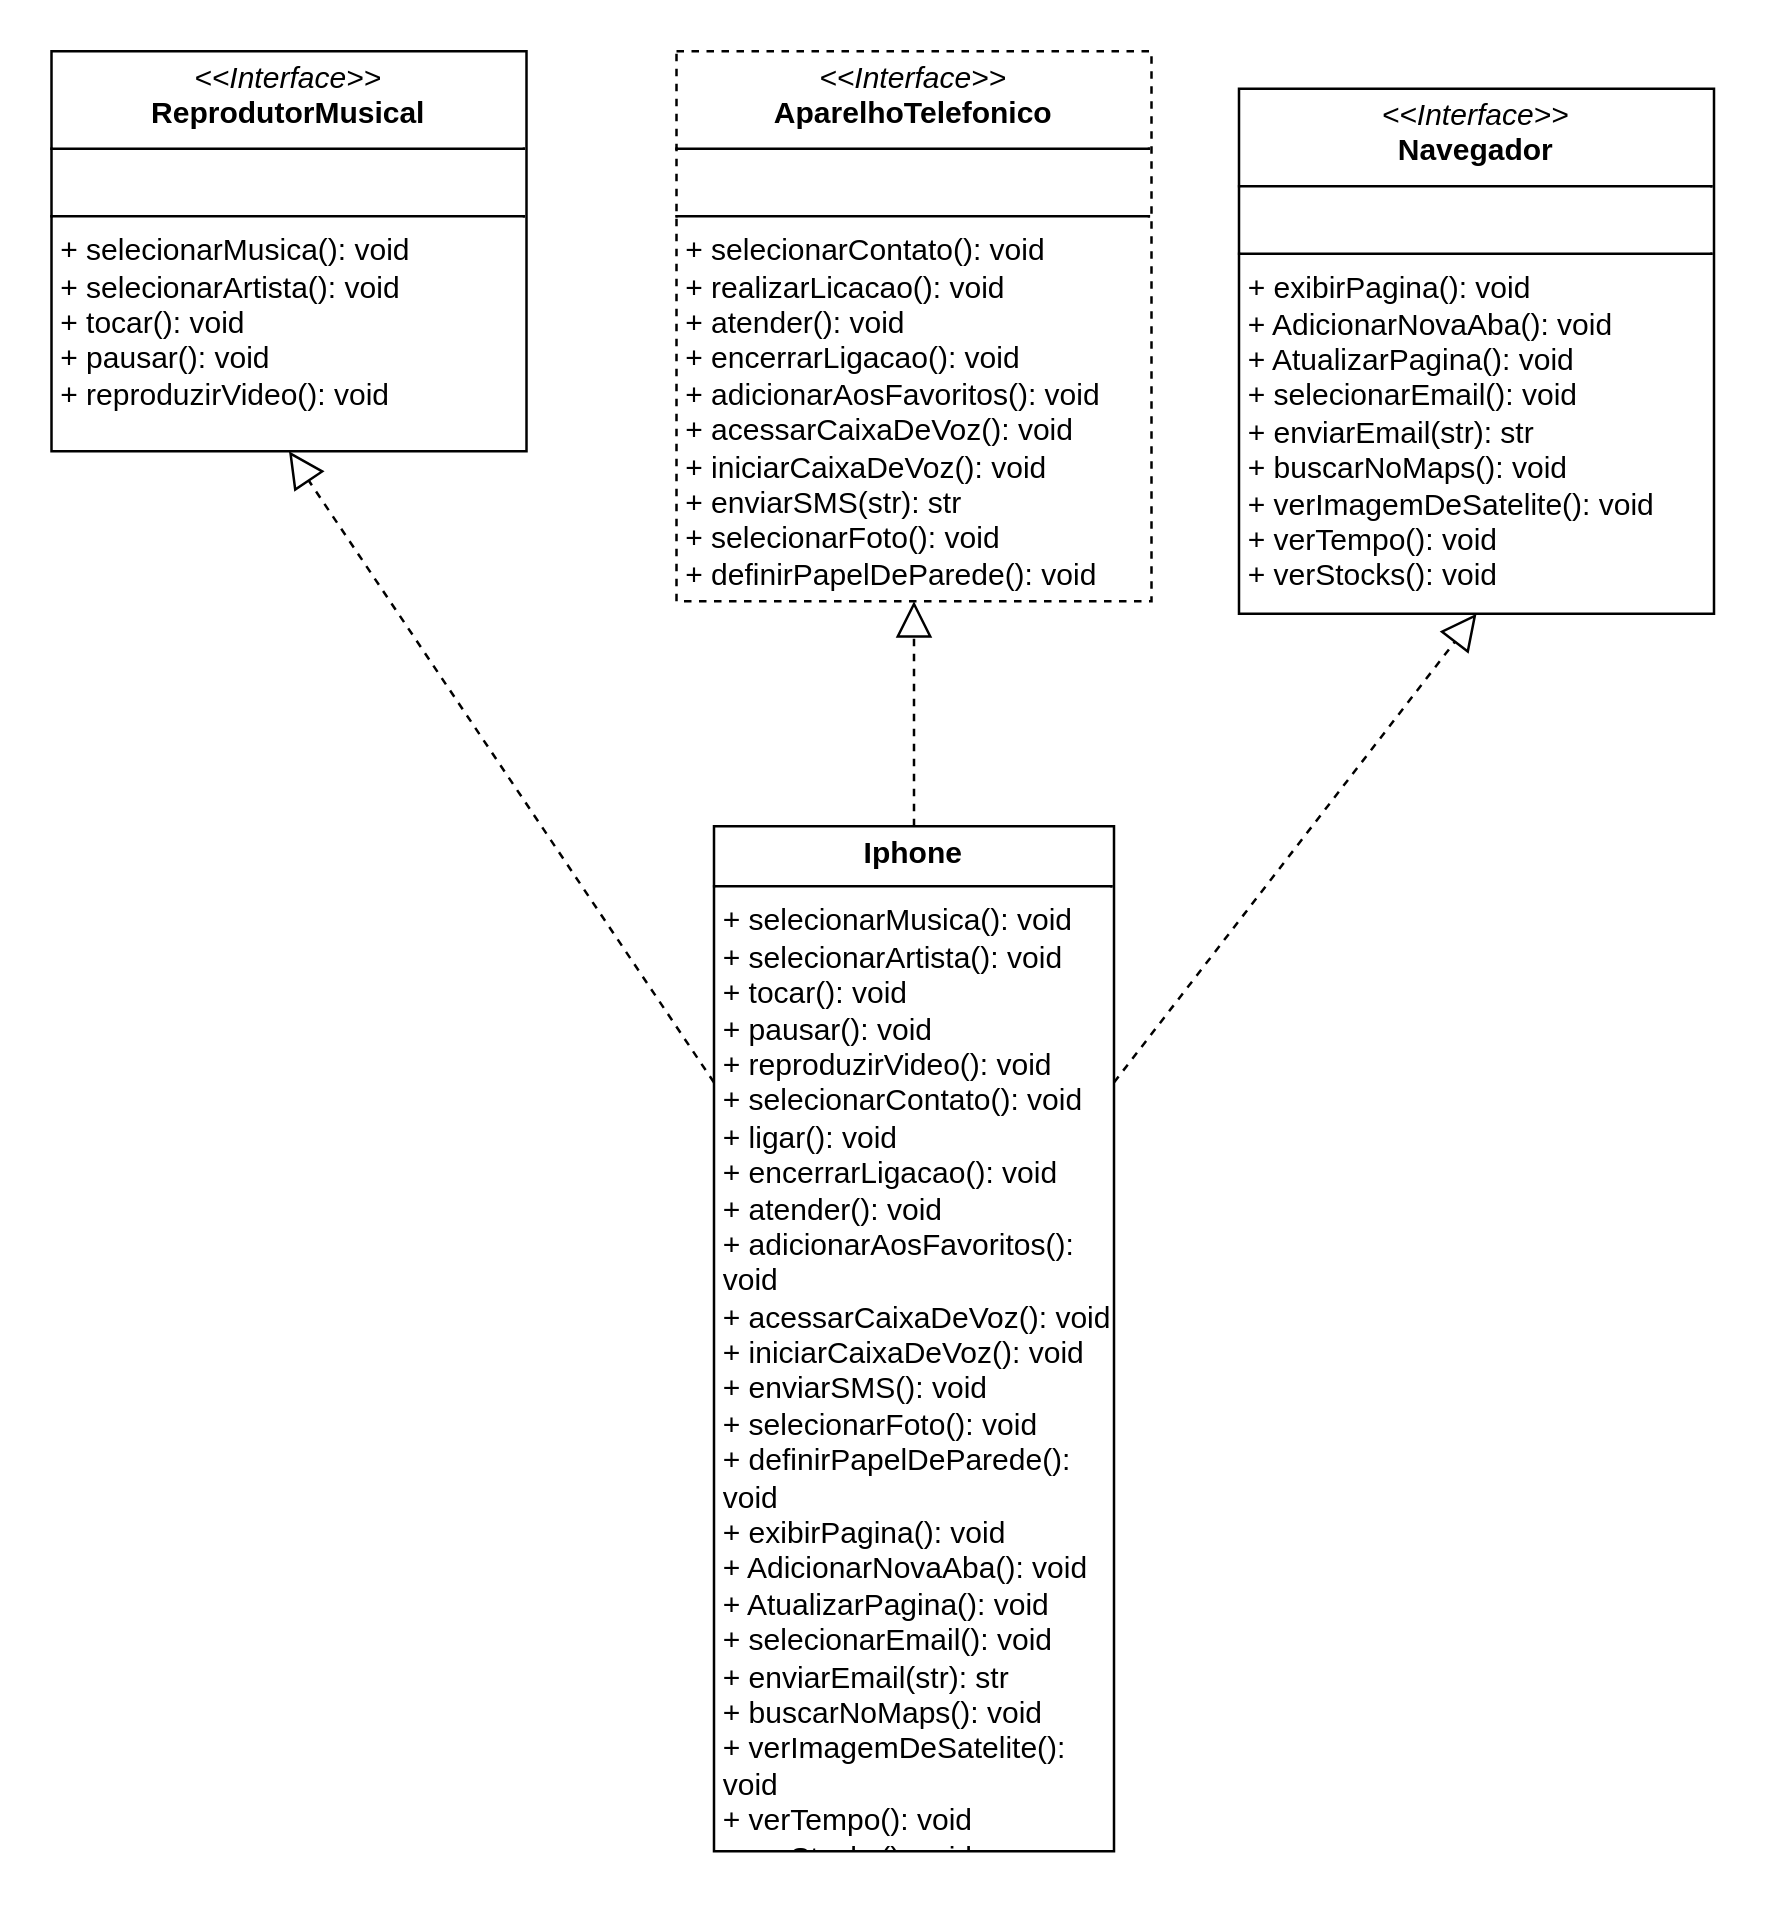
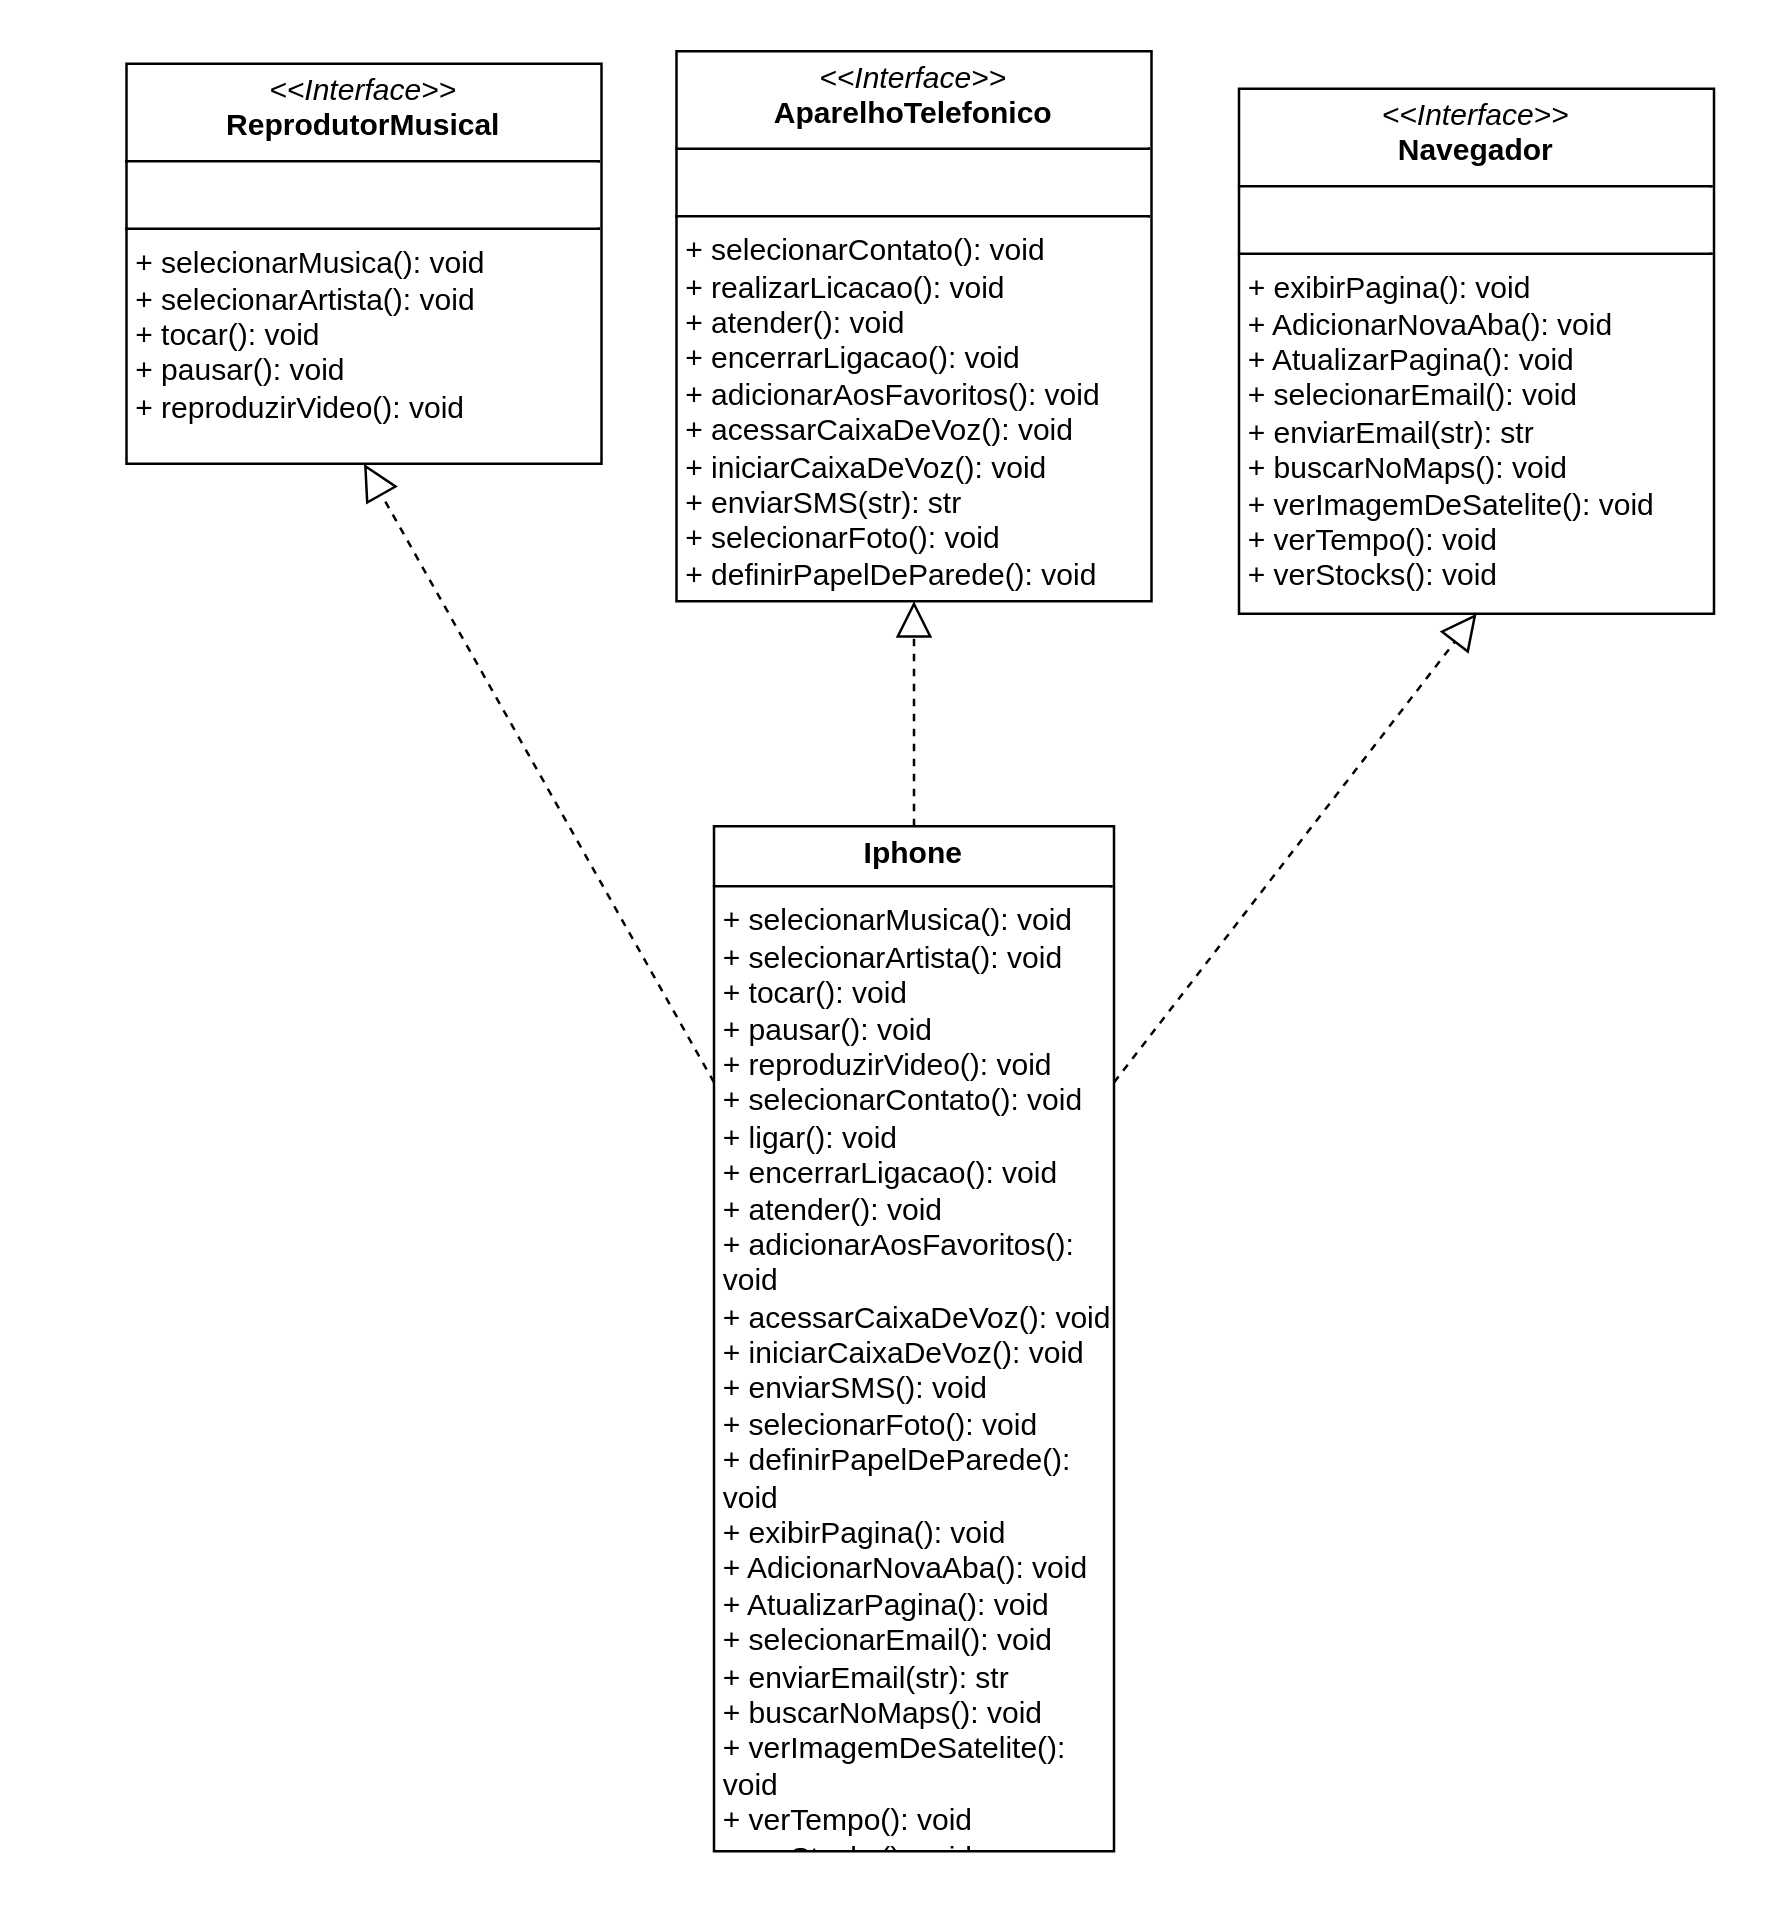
(289, 251) -> (364, 264)
(914, 326) -> (914, 326)
